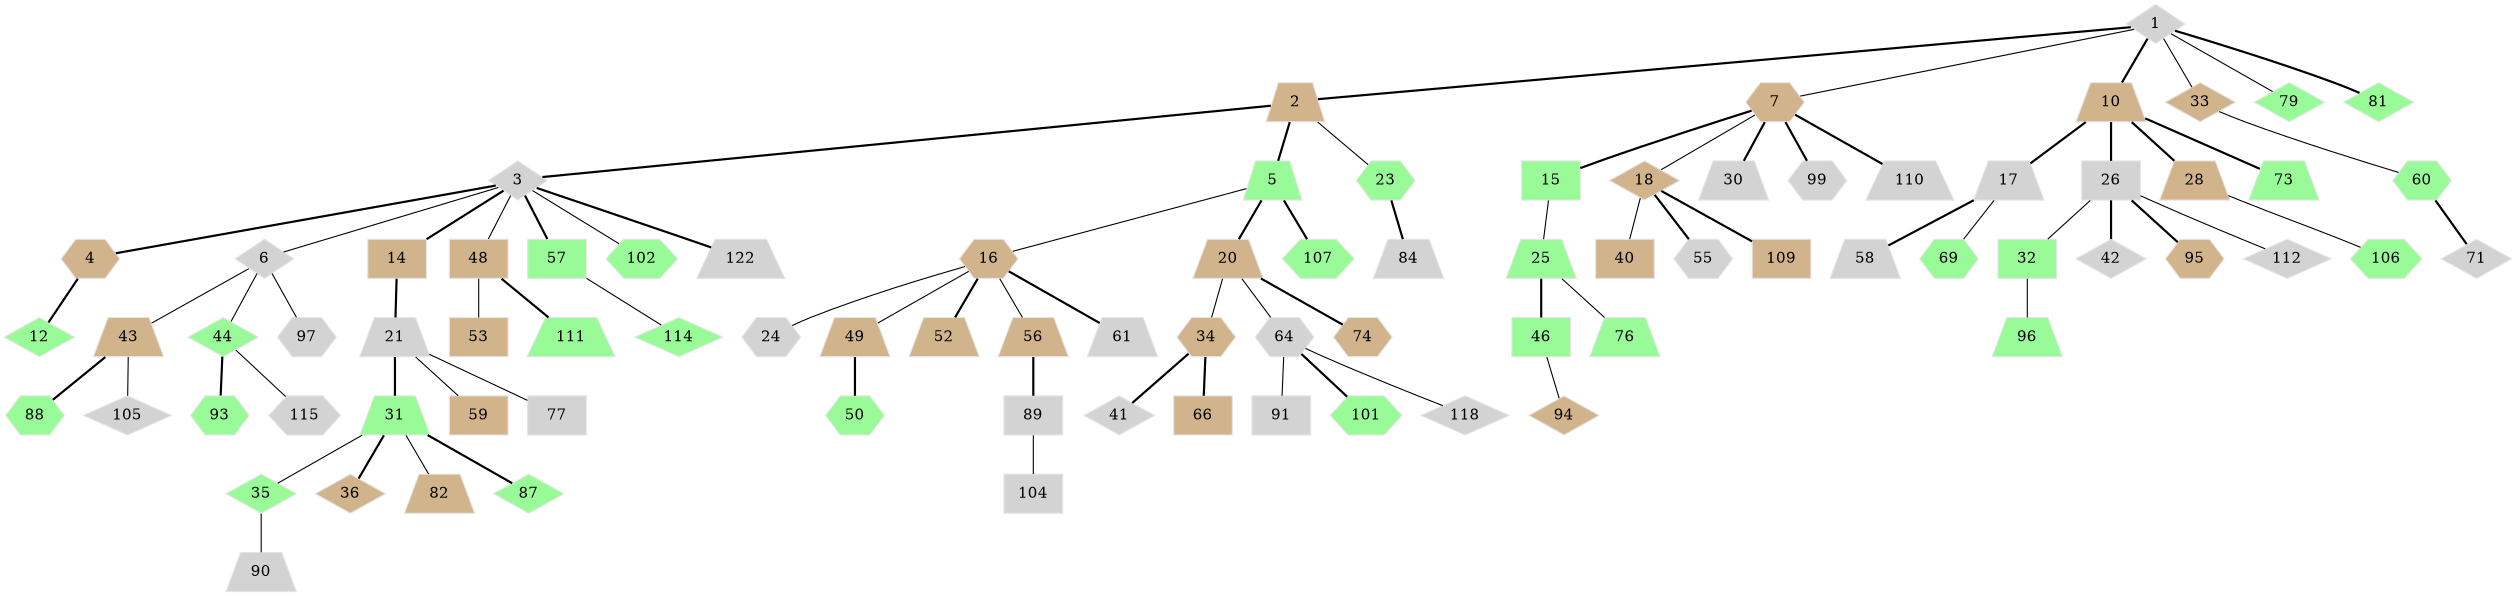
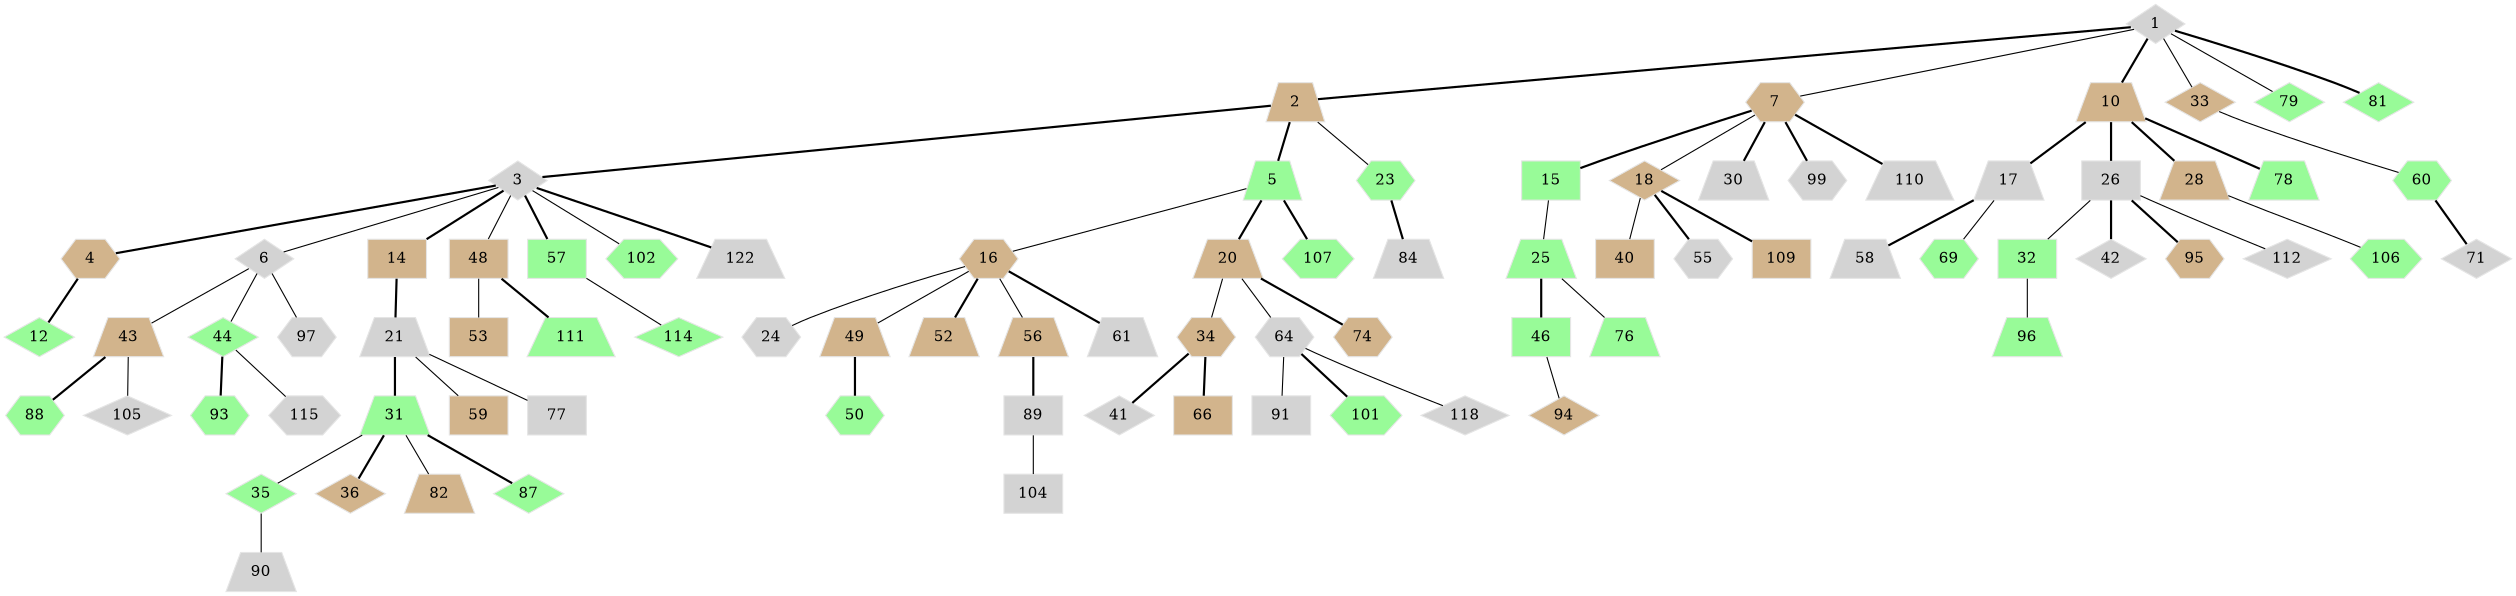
(2284, 181) -> (2284, 181)
